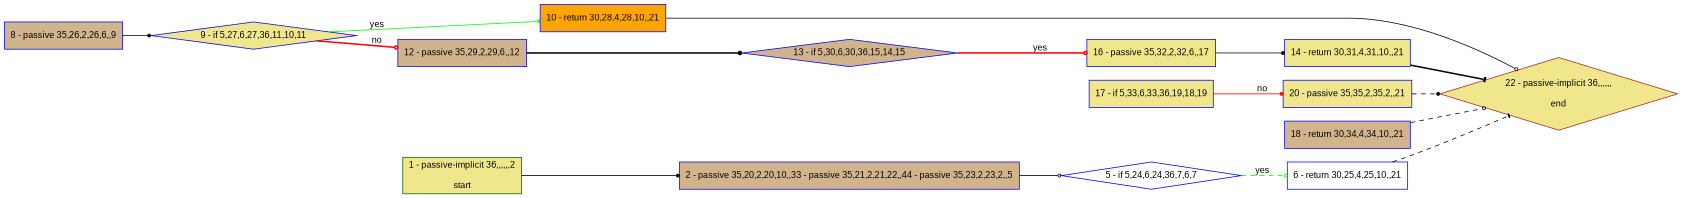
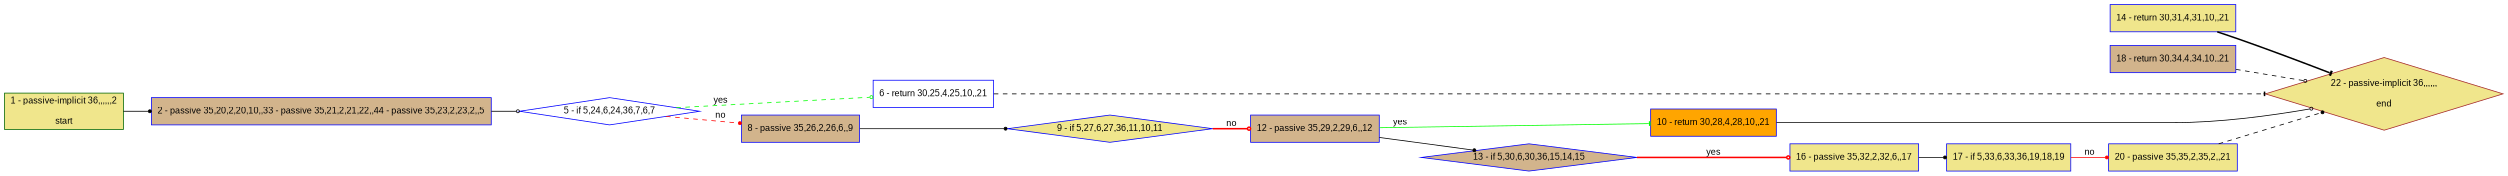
(433, 27) -> (1514, 126)
(633, 53) -> (1426, 144)
(1249, 53) -> (1931, 157)
none -> (702, 120)
